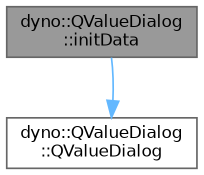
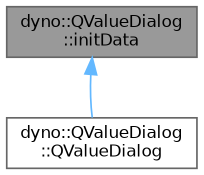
(113, 79) -> (91, 96)
